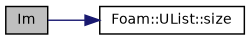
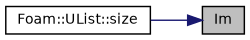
(66, 20) -> (169, 20)
